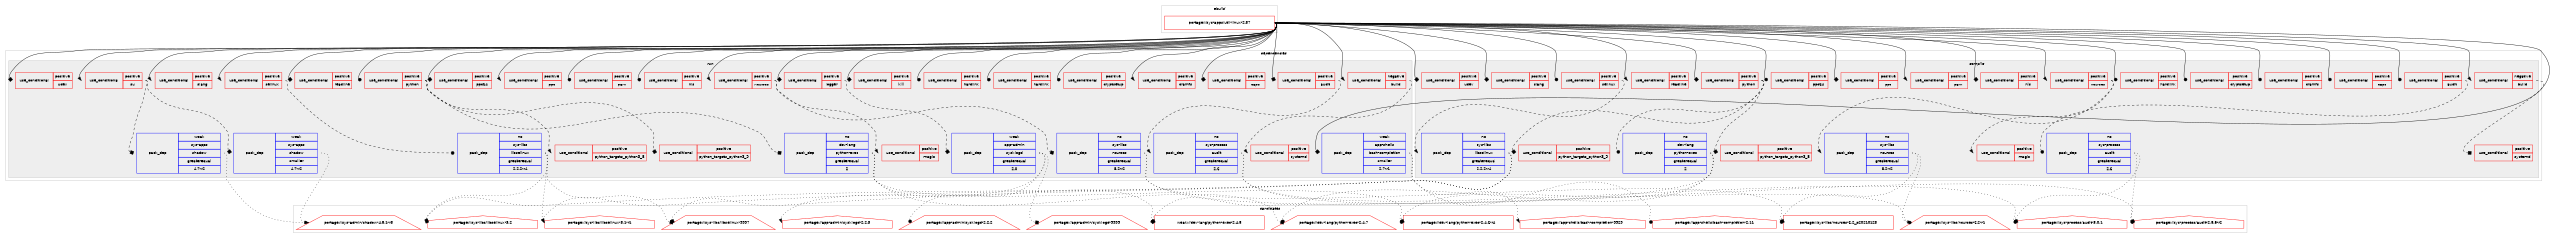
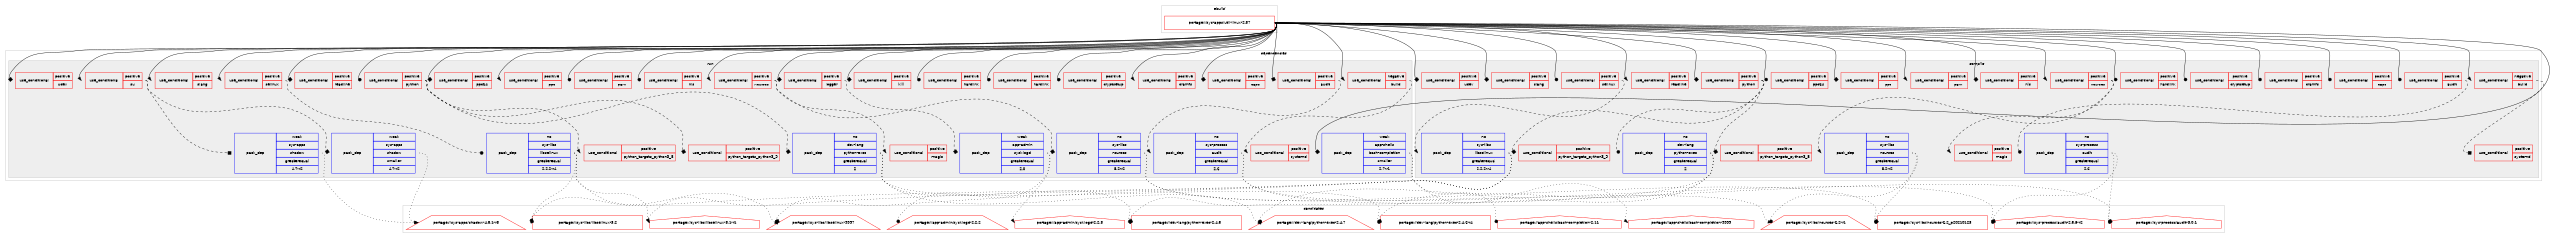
(359, 223) -> (466, 223)
(483, 223) -> (588, 223)
(1087, 223) -> none
(1209, 223) -> (1187, 223)
(1583, 223) -> (1691, 223)
